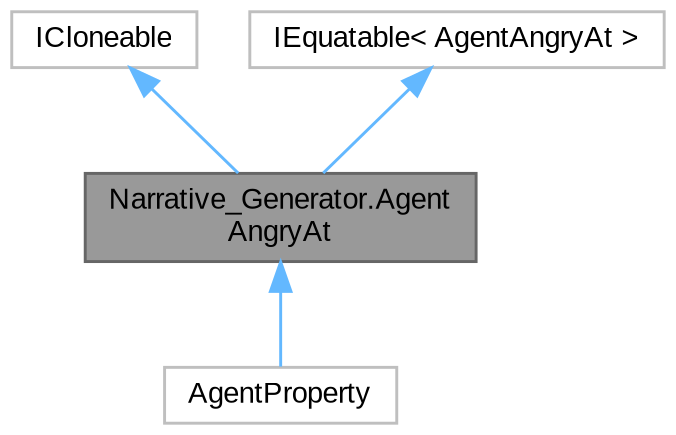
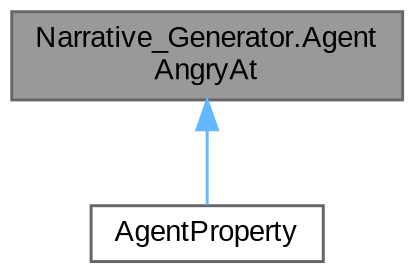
(104, 40) -> none
(457, 40) -> none
(281, 395) -> (207, 234)
